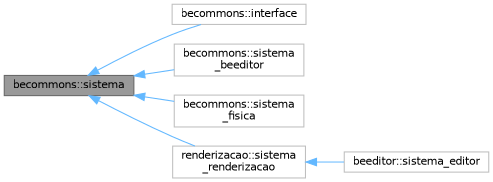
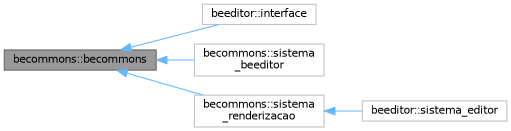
(239, 14) -> (259, 14)
(69, 86) -> (80, 60)
(239, 111) -> none
(239, 162) -> (259, 111)
